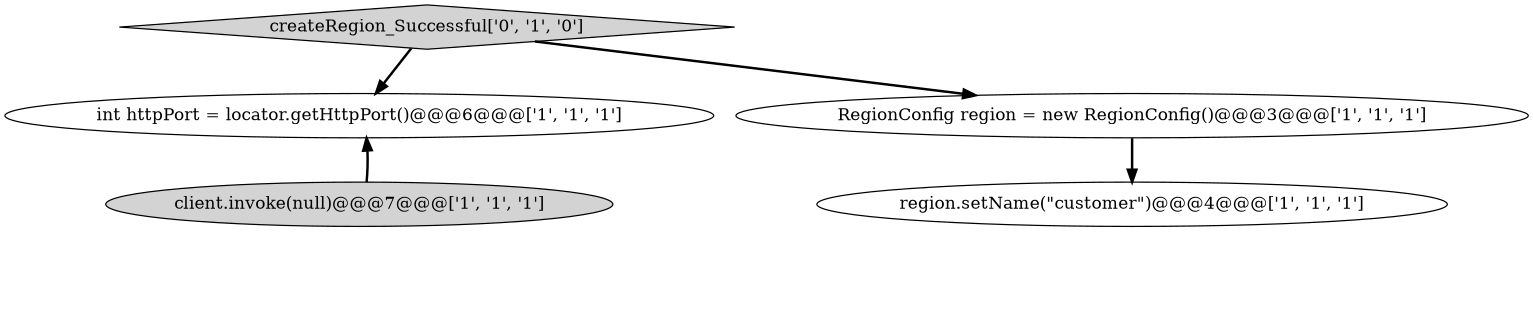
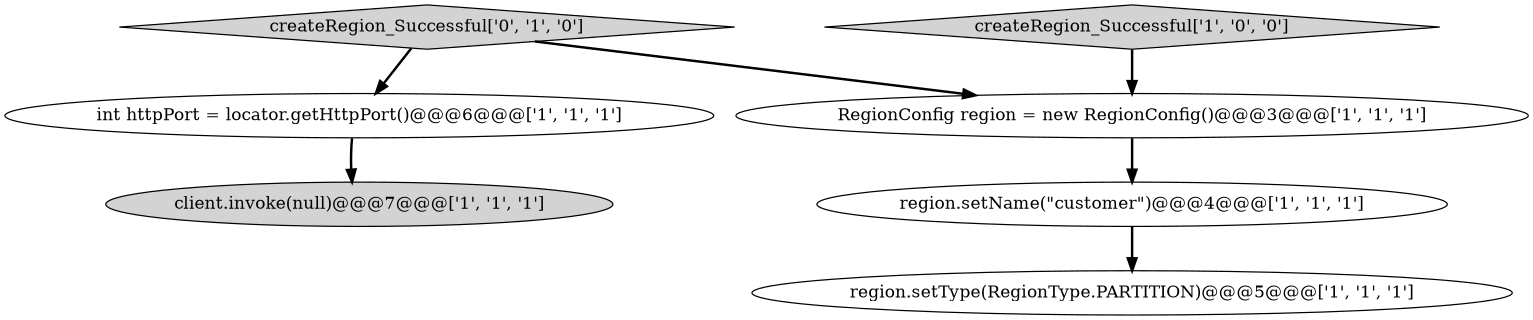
none -> (1132, 27)
(368, 166) -> (351, 154)
none -> (1132, 293)
